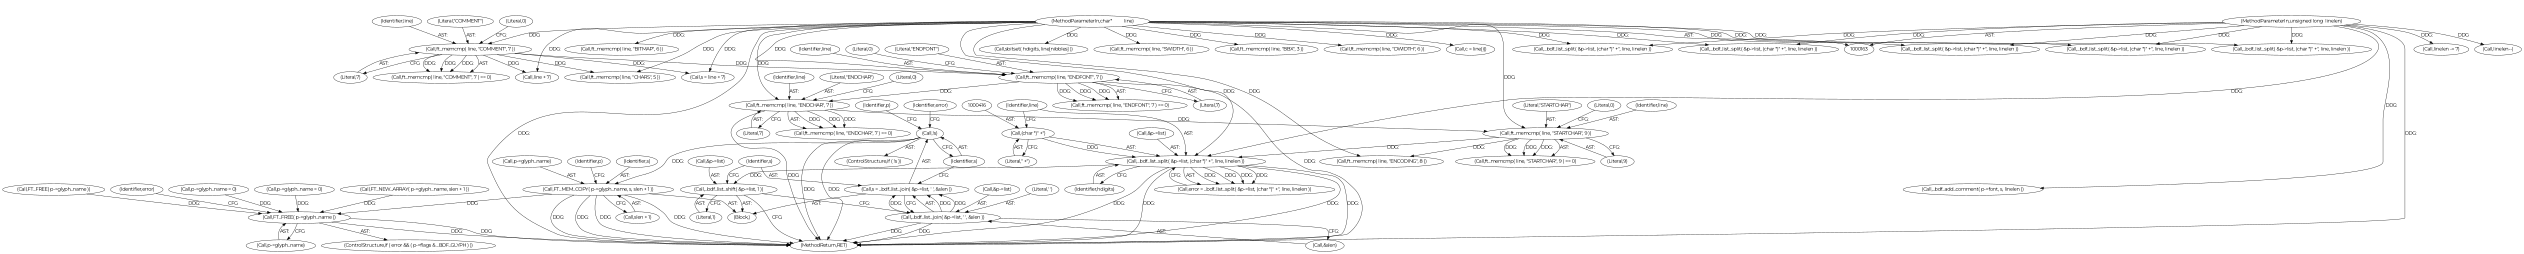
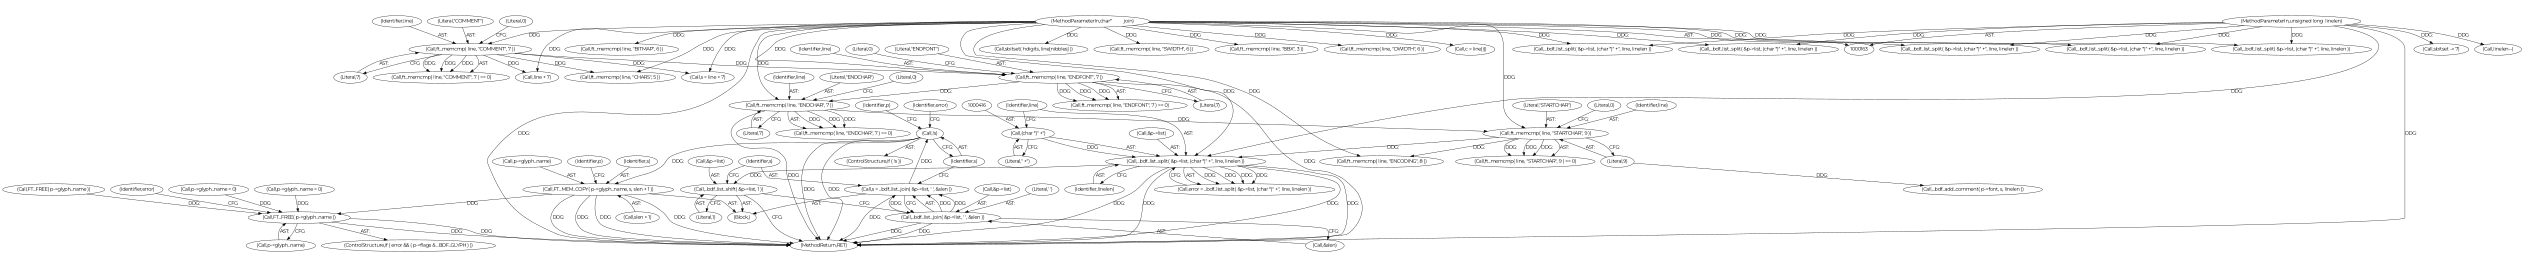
(1093, 21) -> (1093, 21)
(2441, 49) -> (2441, 49)
(927, 162) -> (927, 162)
(2298, 177) -> (1777, 174)
(415, 190) -> none
(1094, 190) -> (1094, 190)
(613, 204) -> none
none -> (866, 215)
